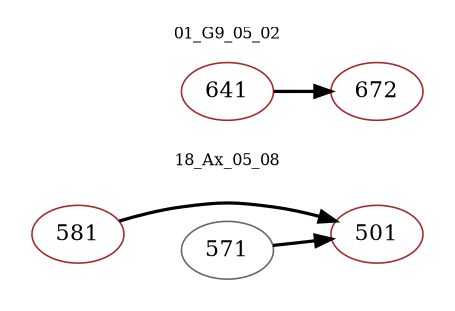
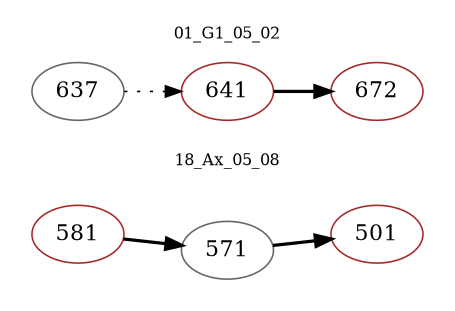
(227, 34) -> (227, 34)
none -> (78, 91)
(219, 203) -> (145, 241)
